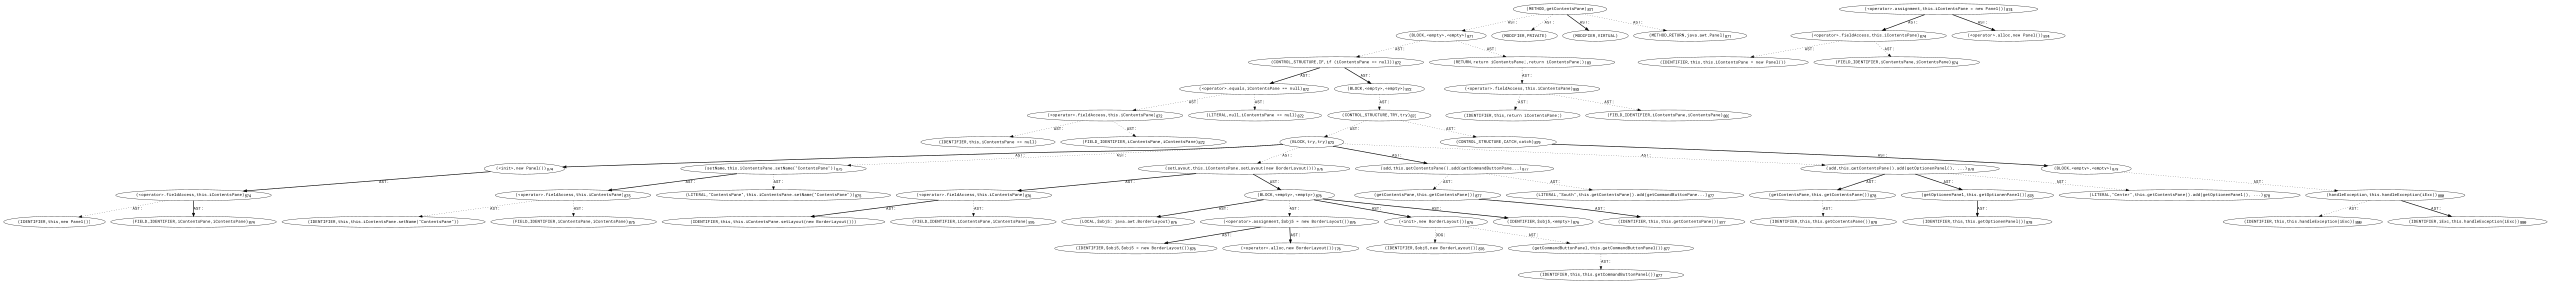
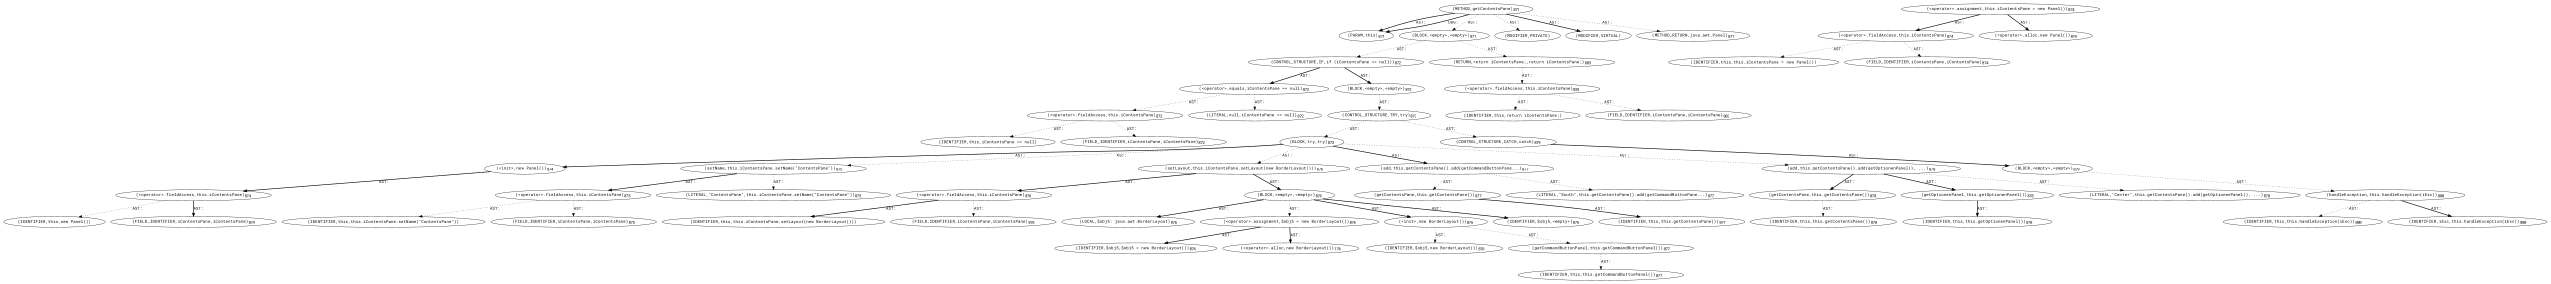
none -> (1366, 36)
(1588, 62) -> (1588, 62)
(1442, 235) -> (1442, 235)
